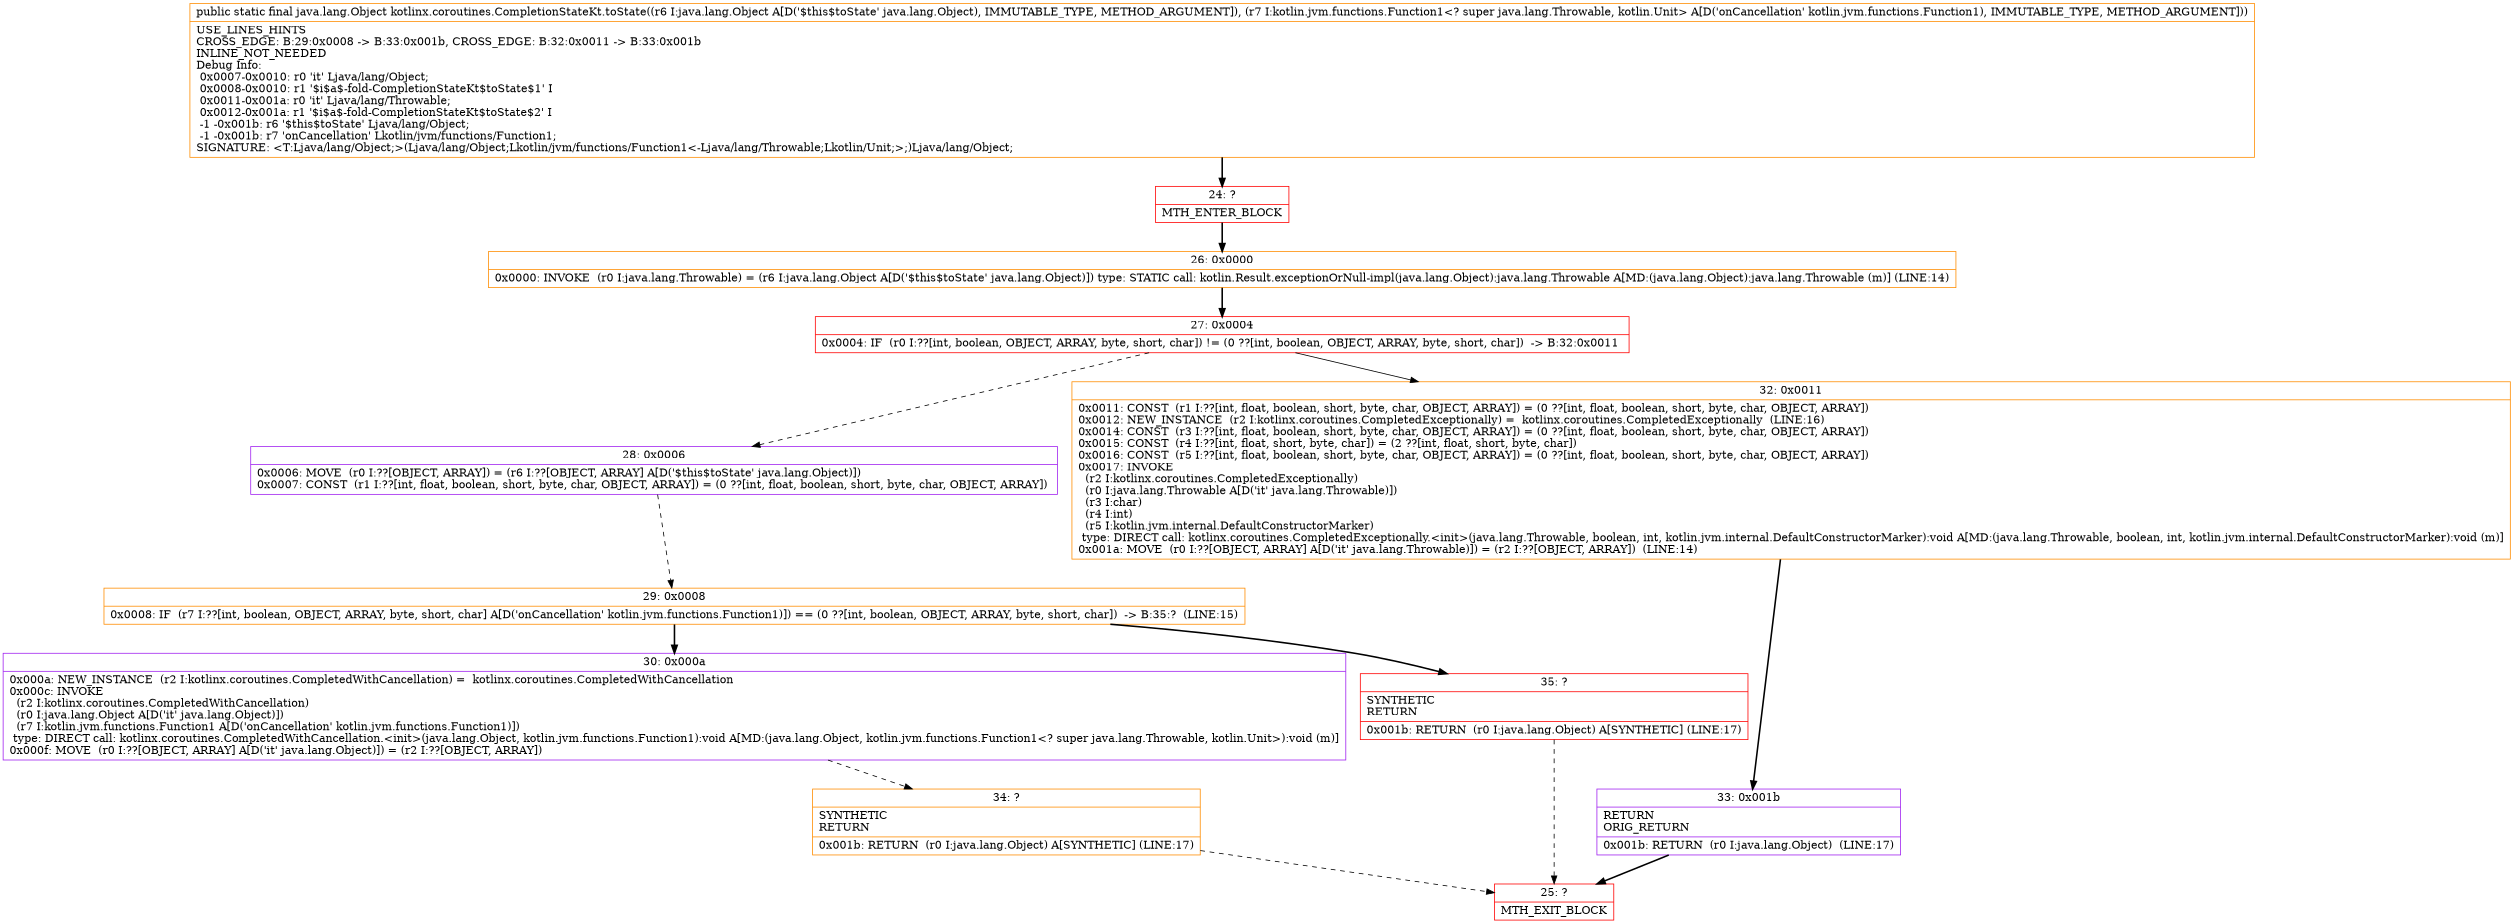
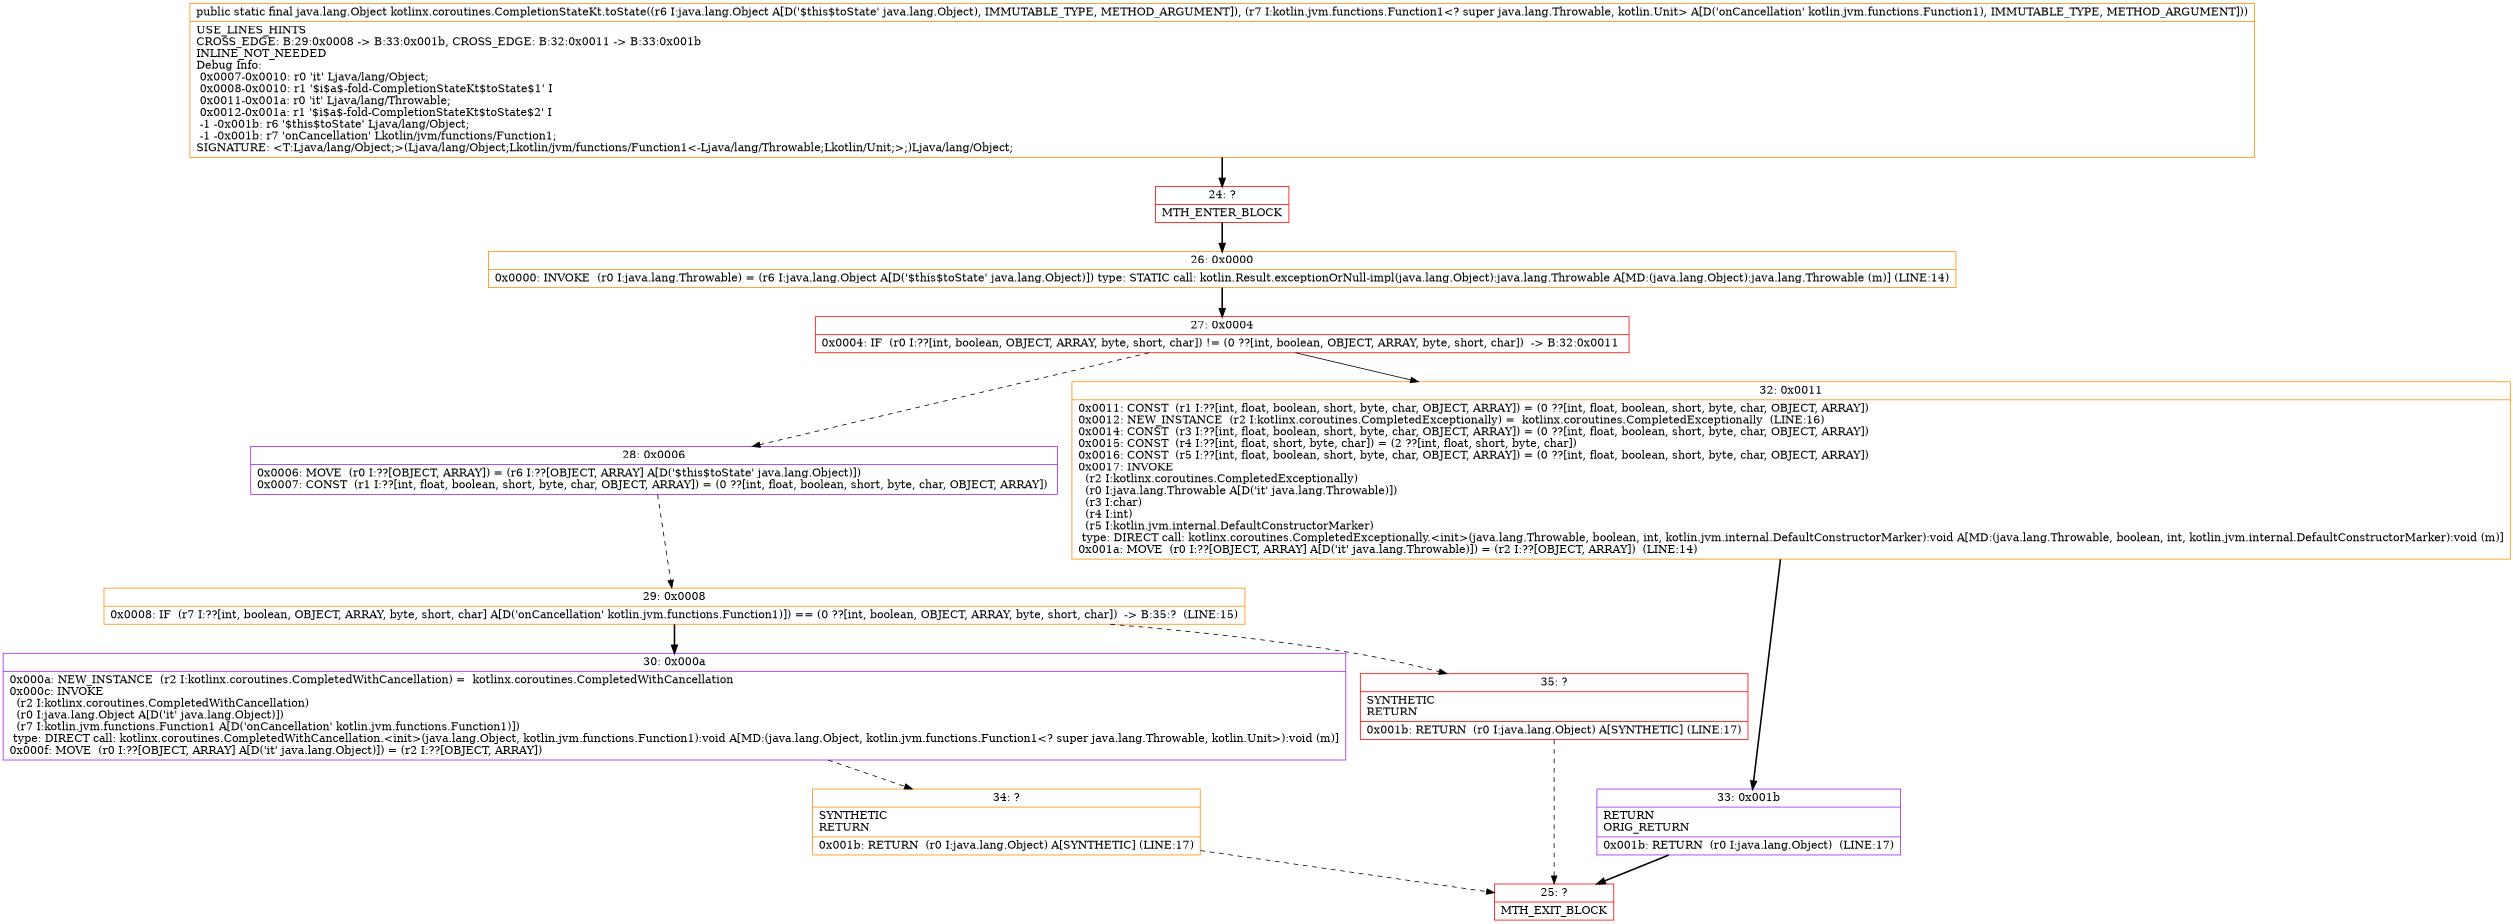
(1276, 642) -> (1276, 642)
